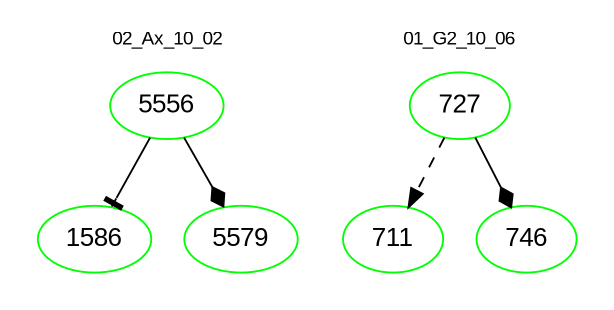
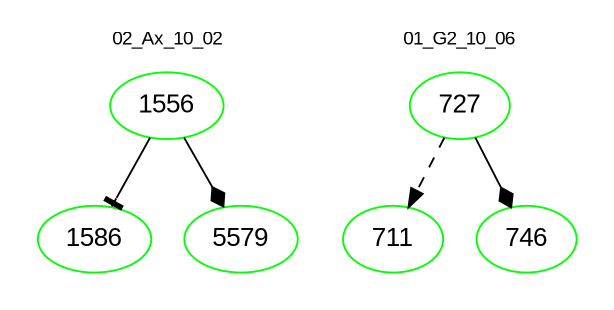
(167, 106) -> (167, 106)
